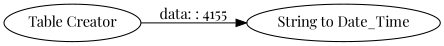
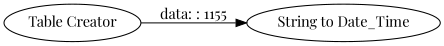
(194, 15) -> (194, 15)
